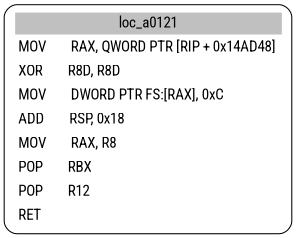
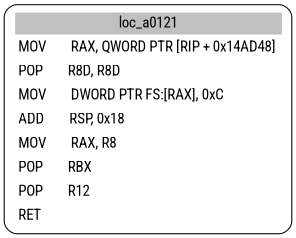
(70, 71) -> (70, 71)
